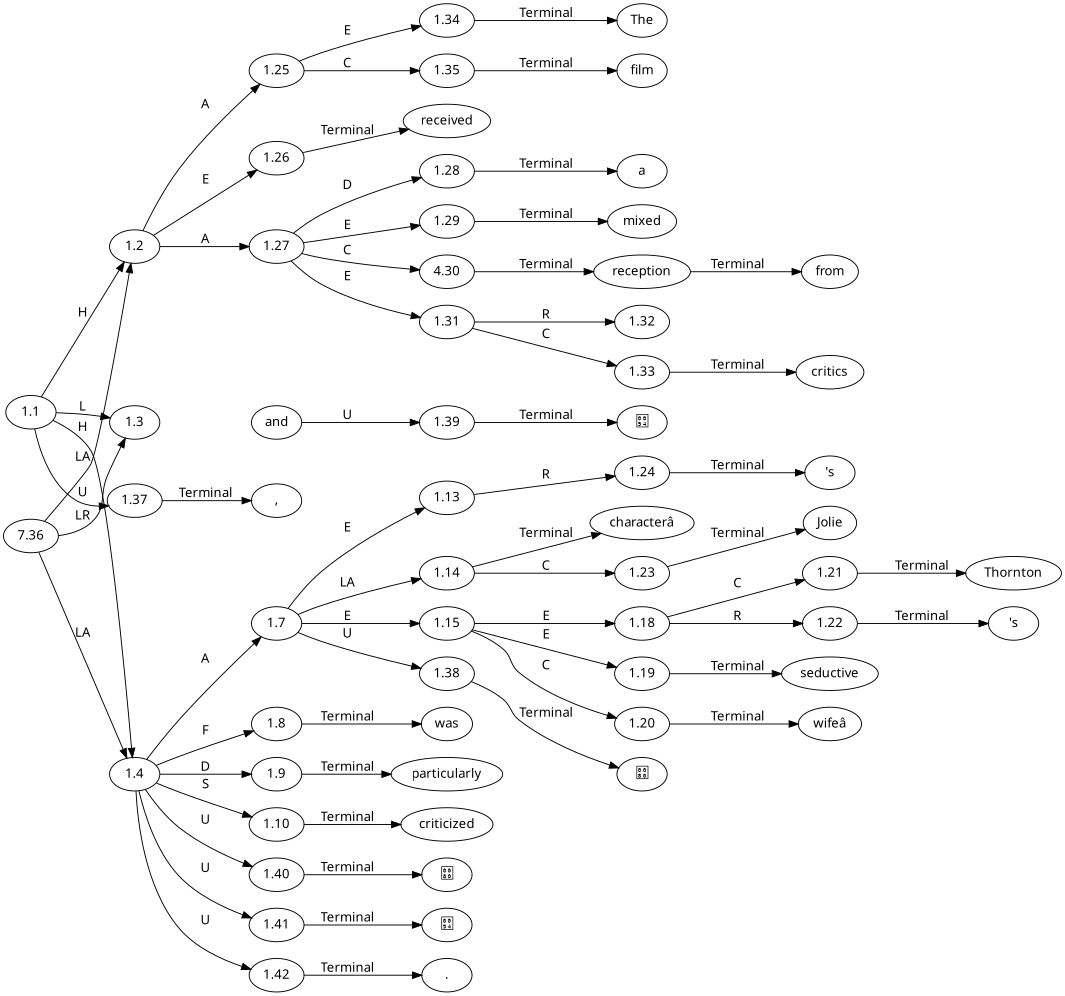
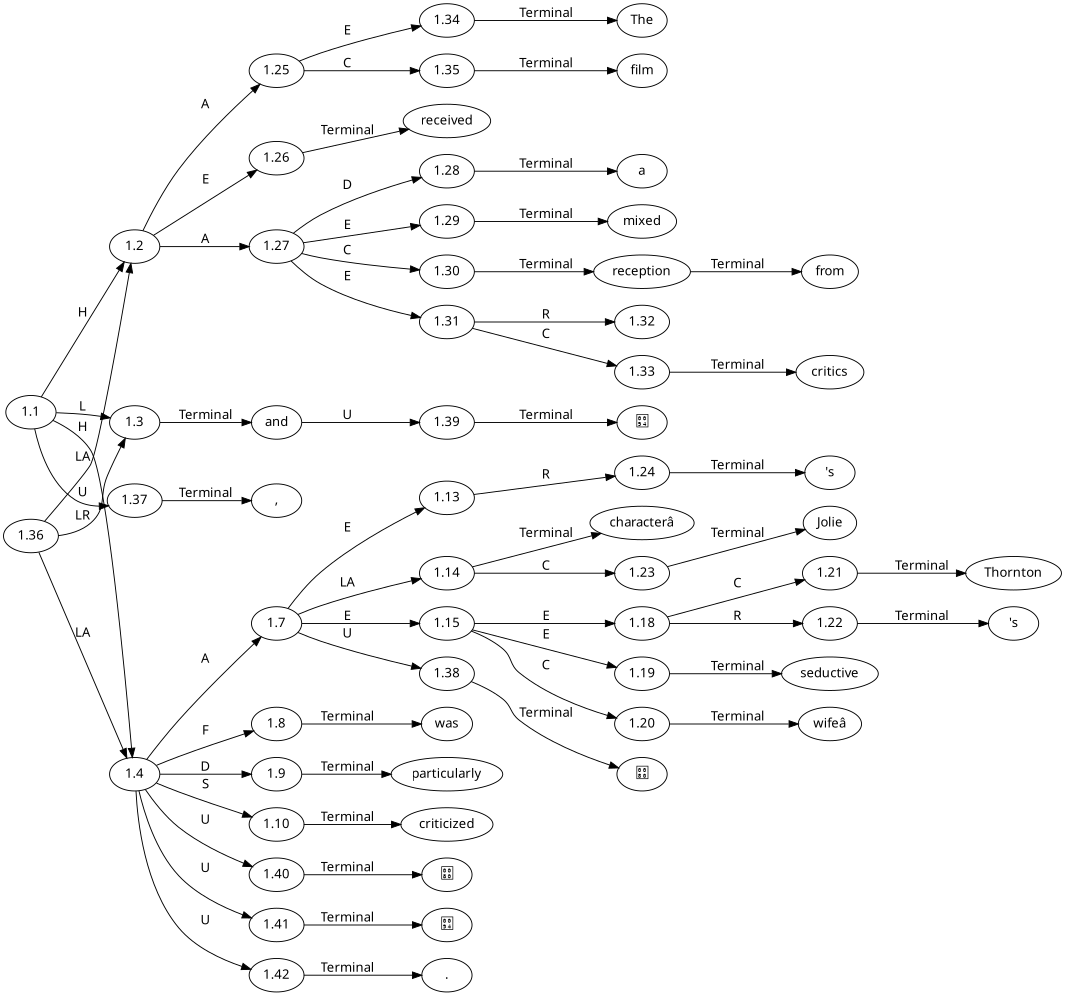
(447, 272) -> (447, 272)
none -> (201, 422)
(31, 536) -> (31, 536)
